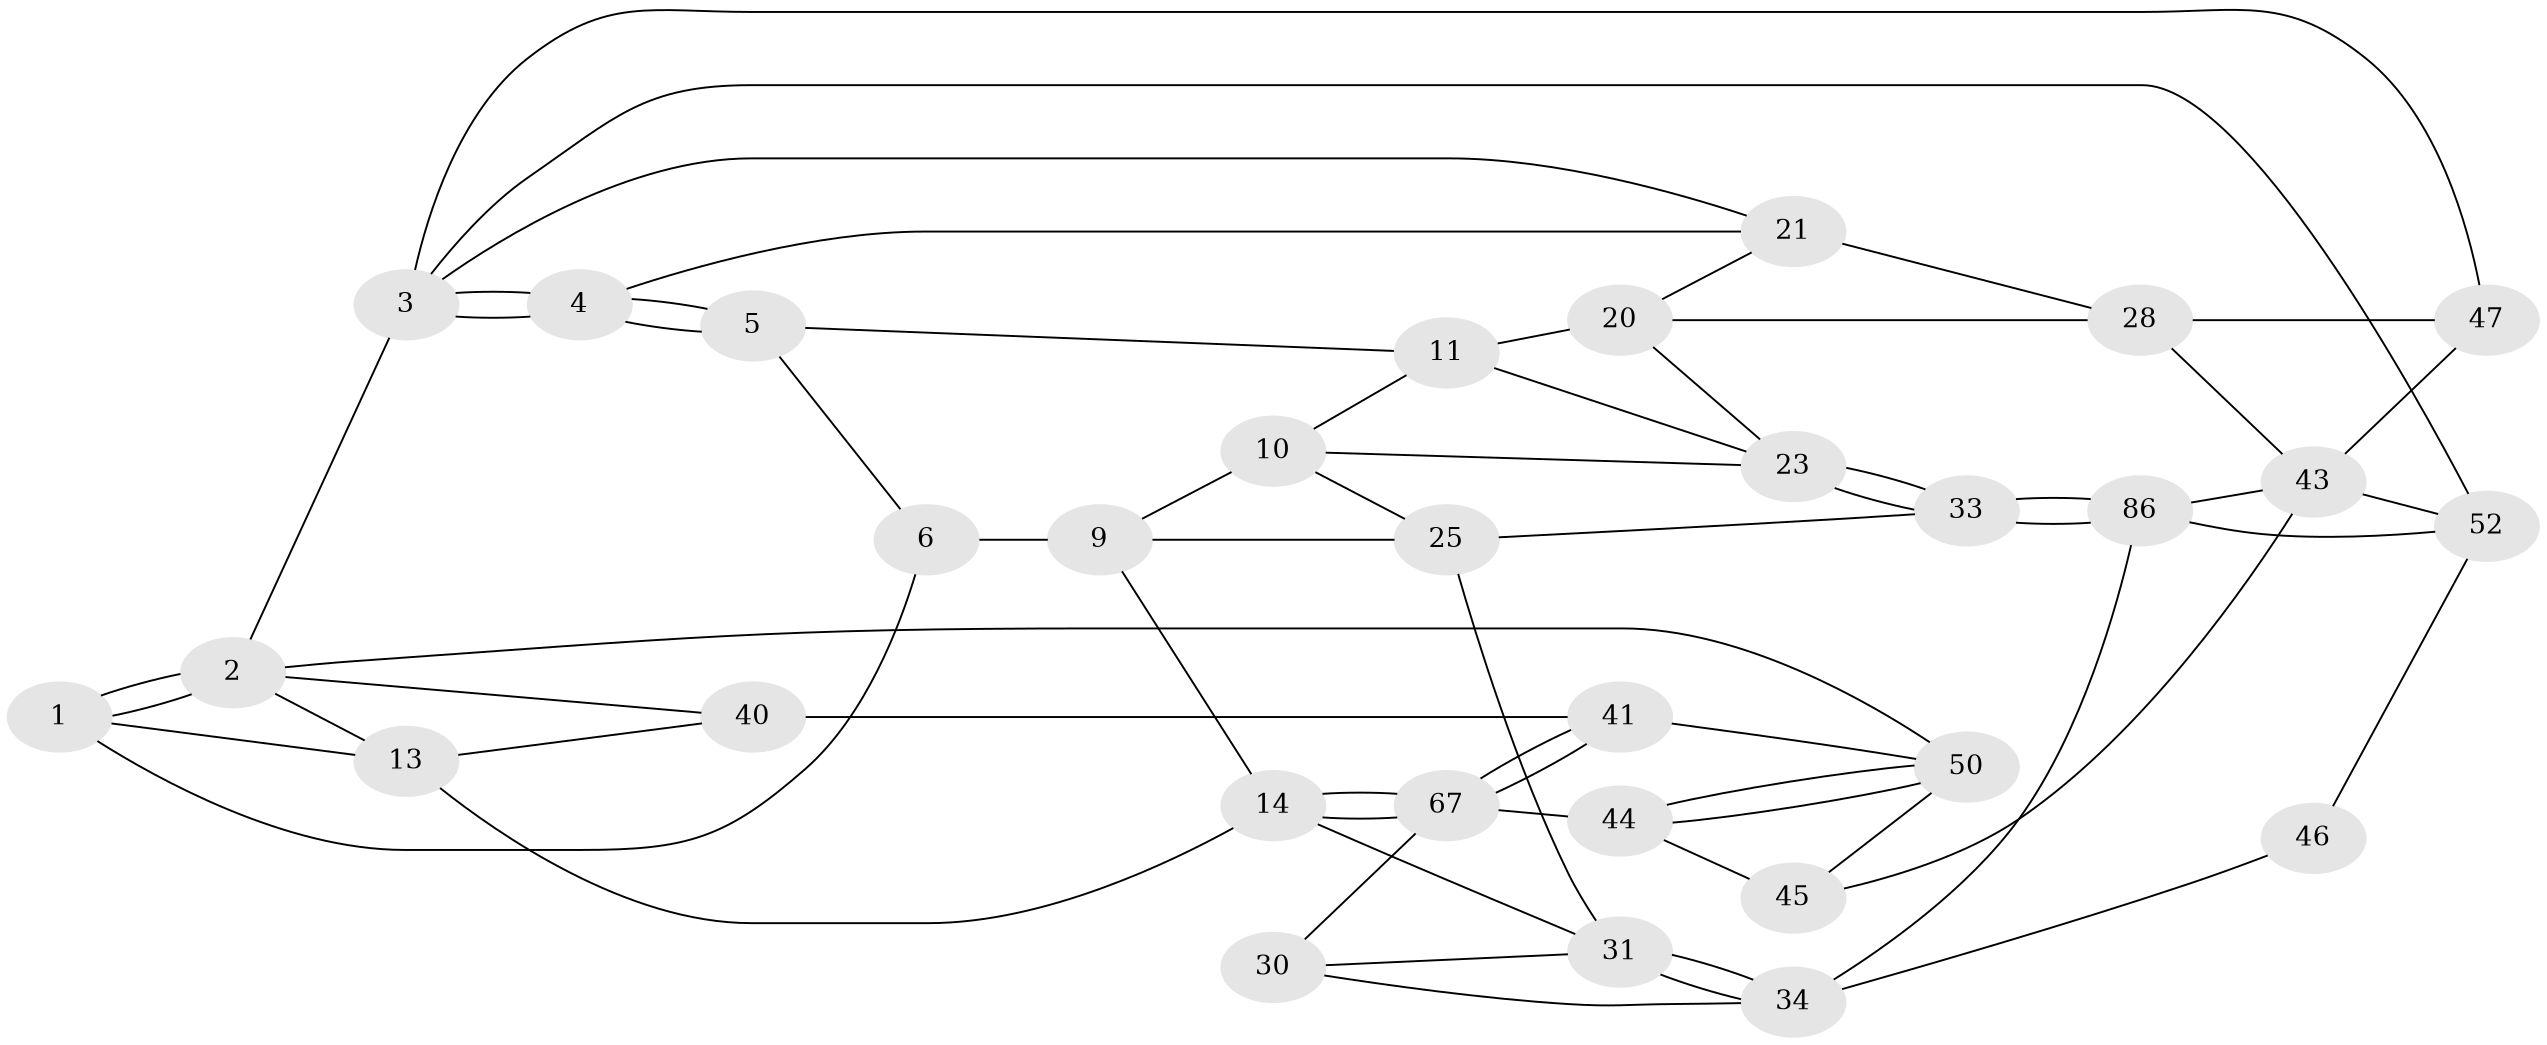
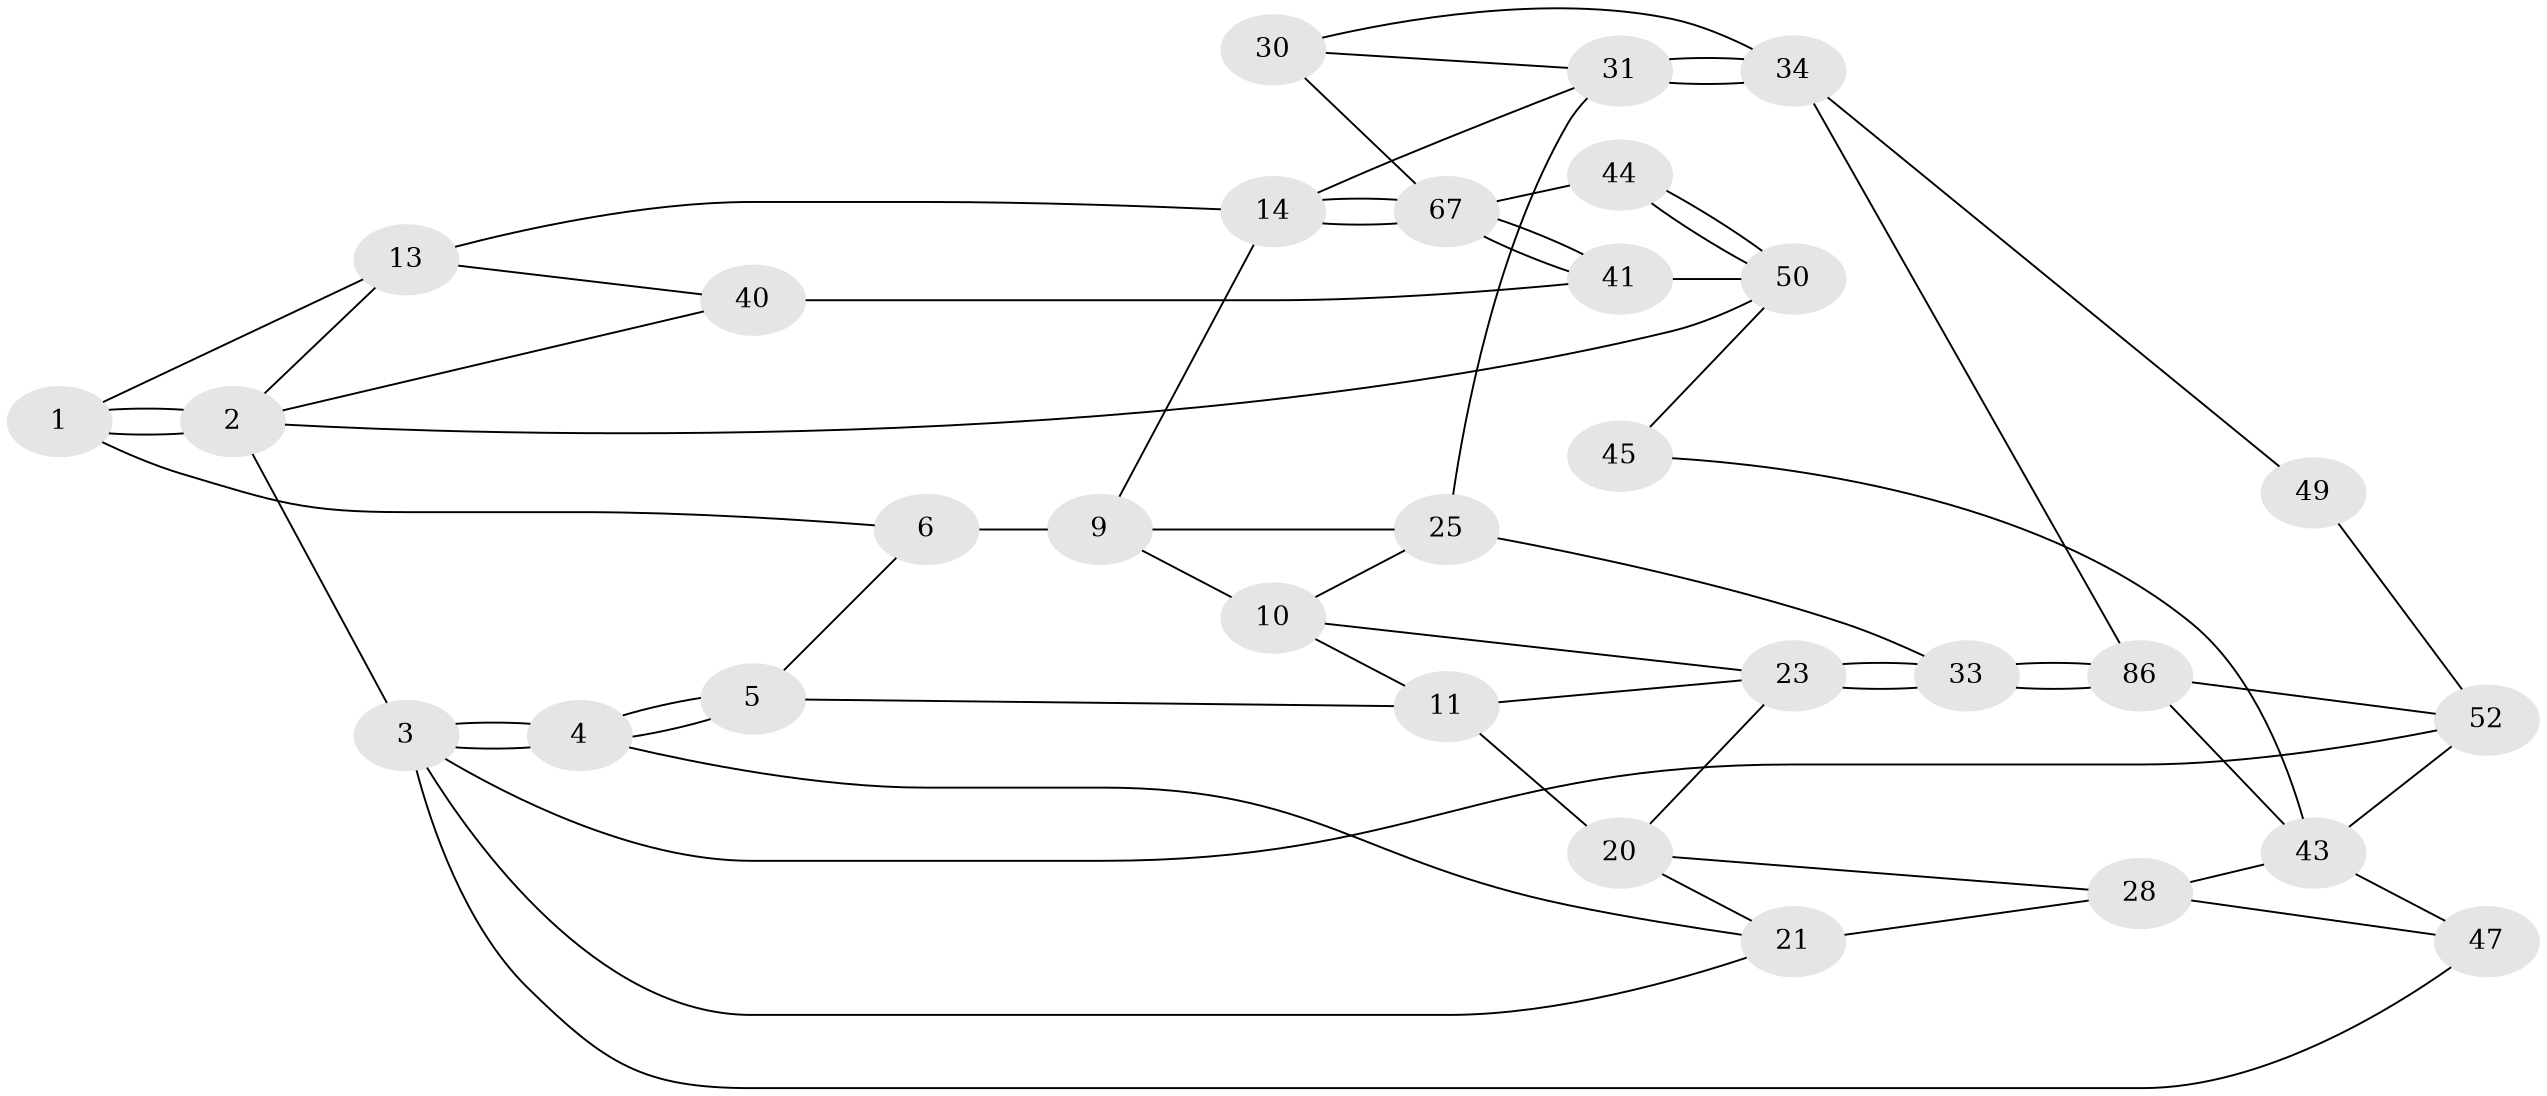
(2314, 838) -> (2314, 493)
(1707, 860) -> none
